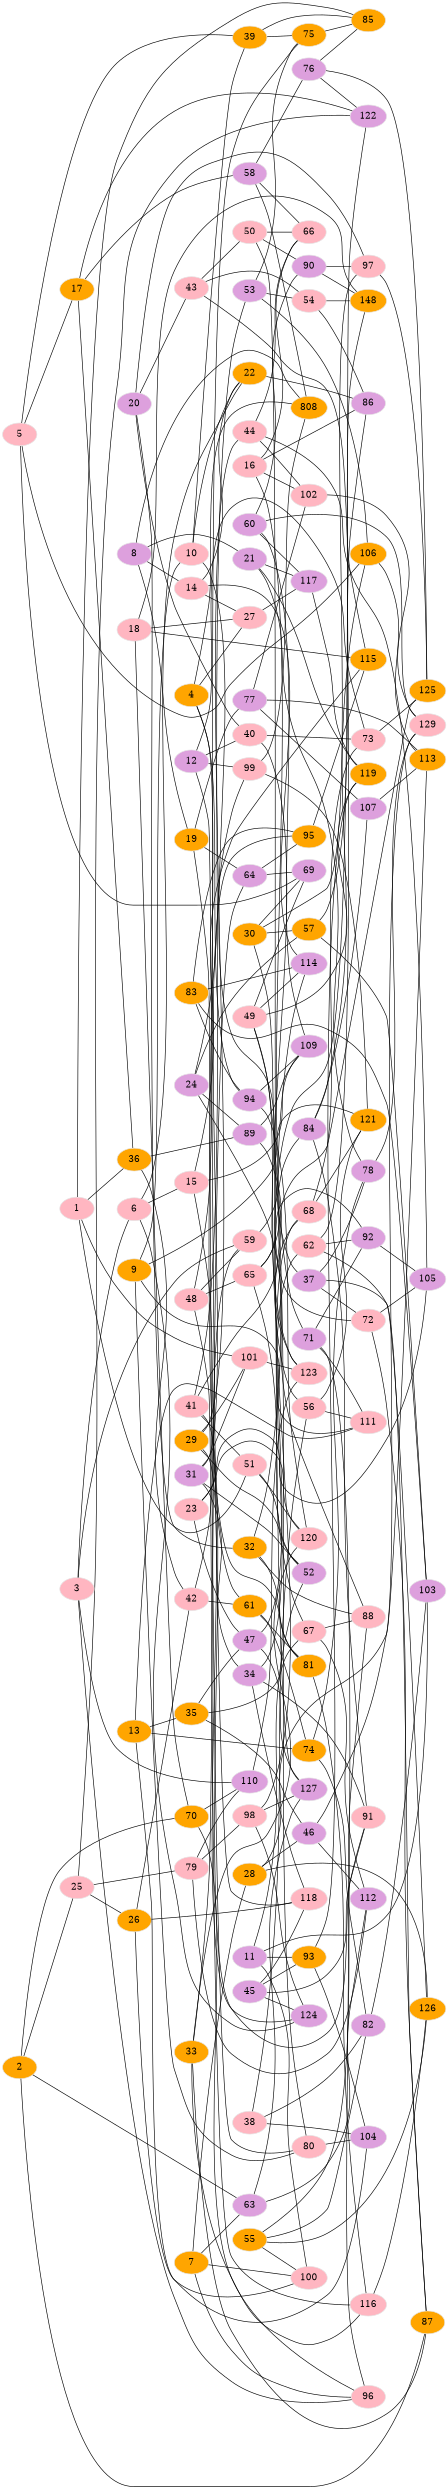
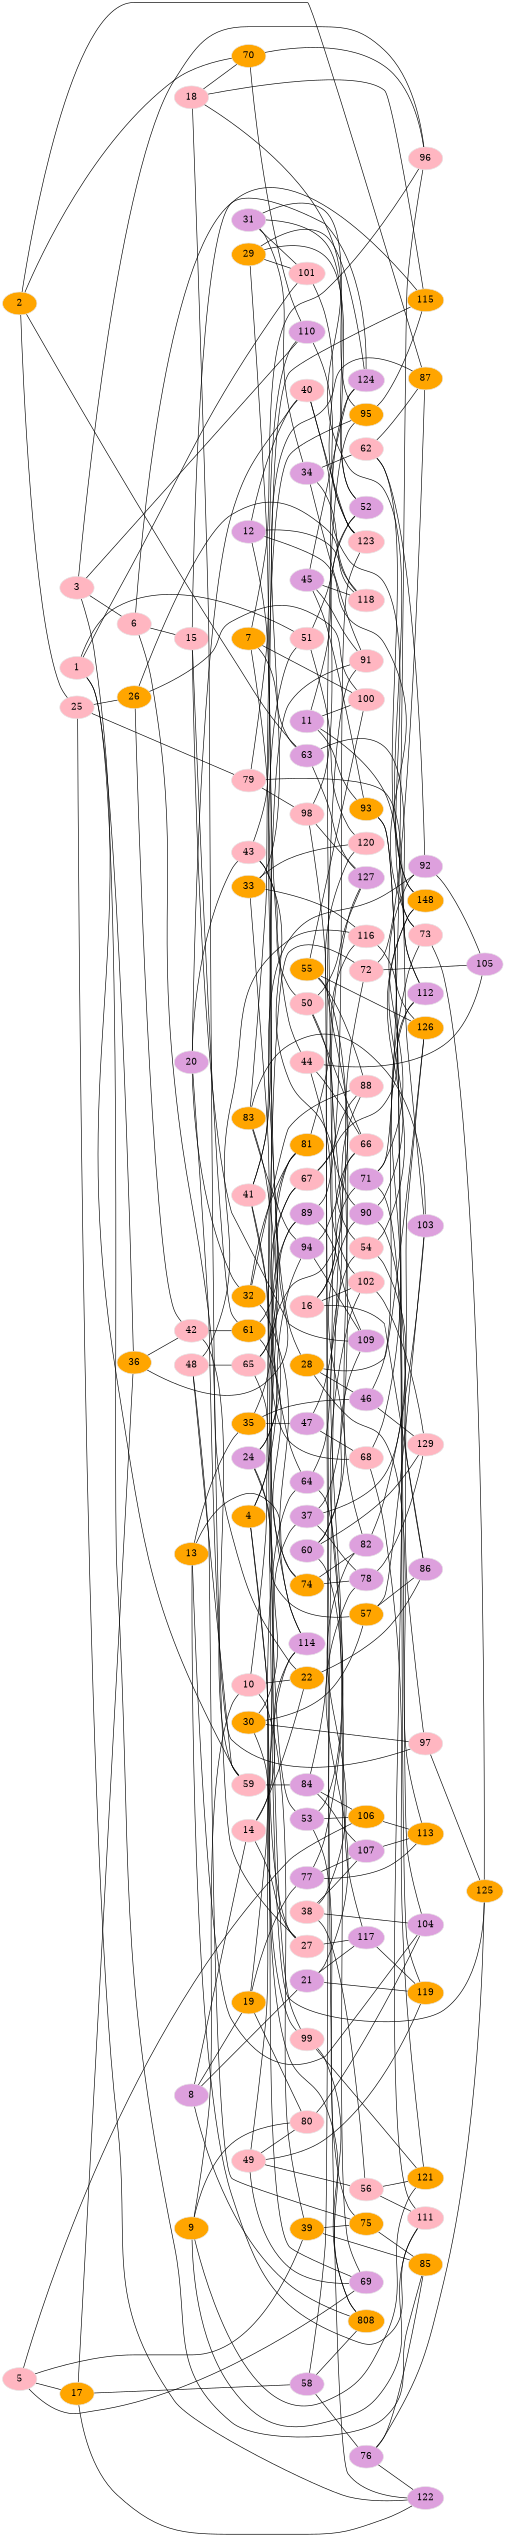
(191, 1509) -> none
none -> (337, 1882)
